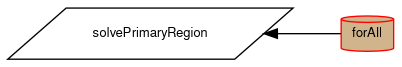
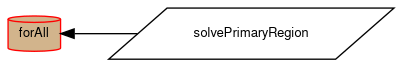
(309, 34) -> (106, 34)
